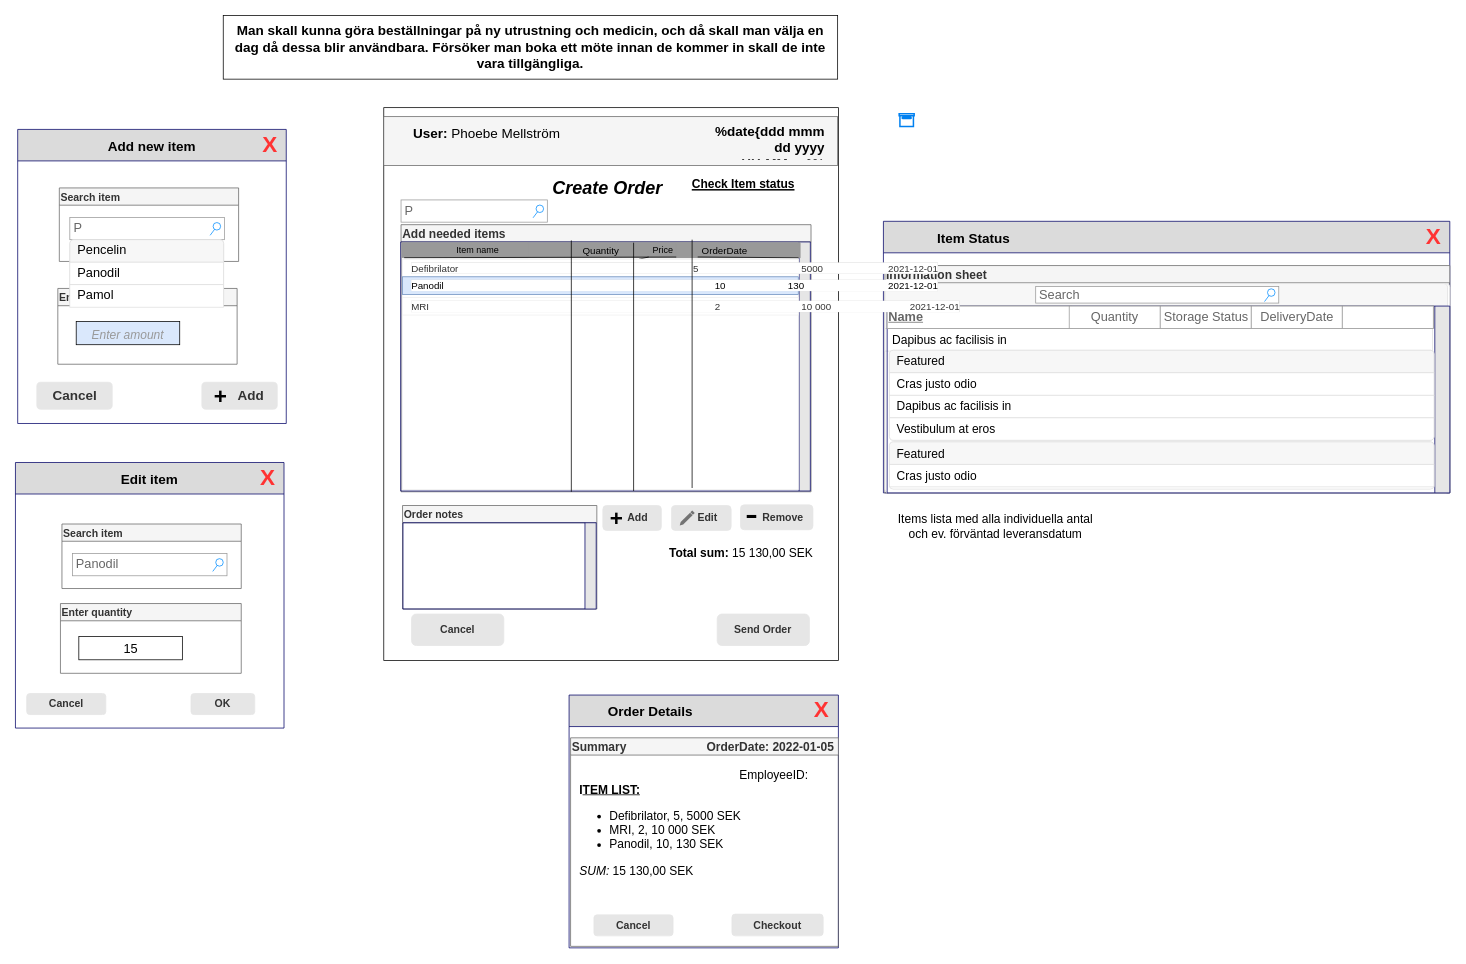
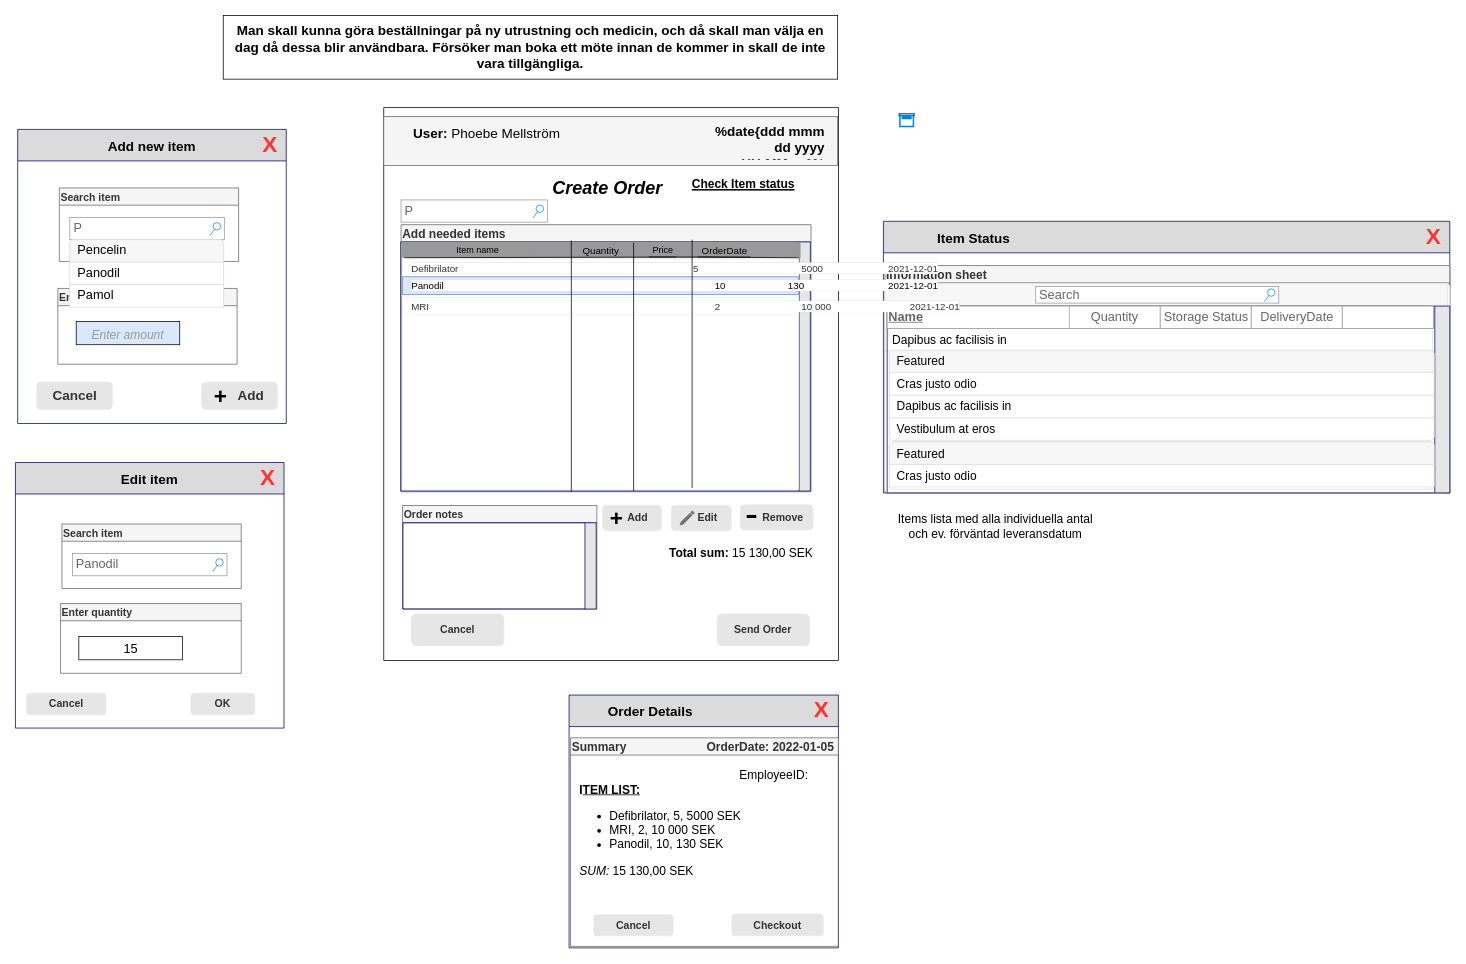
(642, 258) -> (686, 257)
